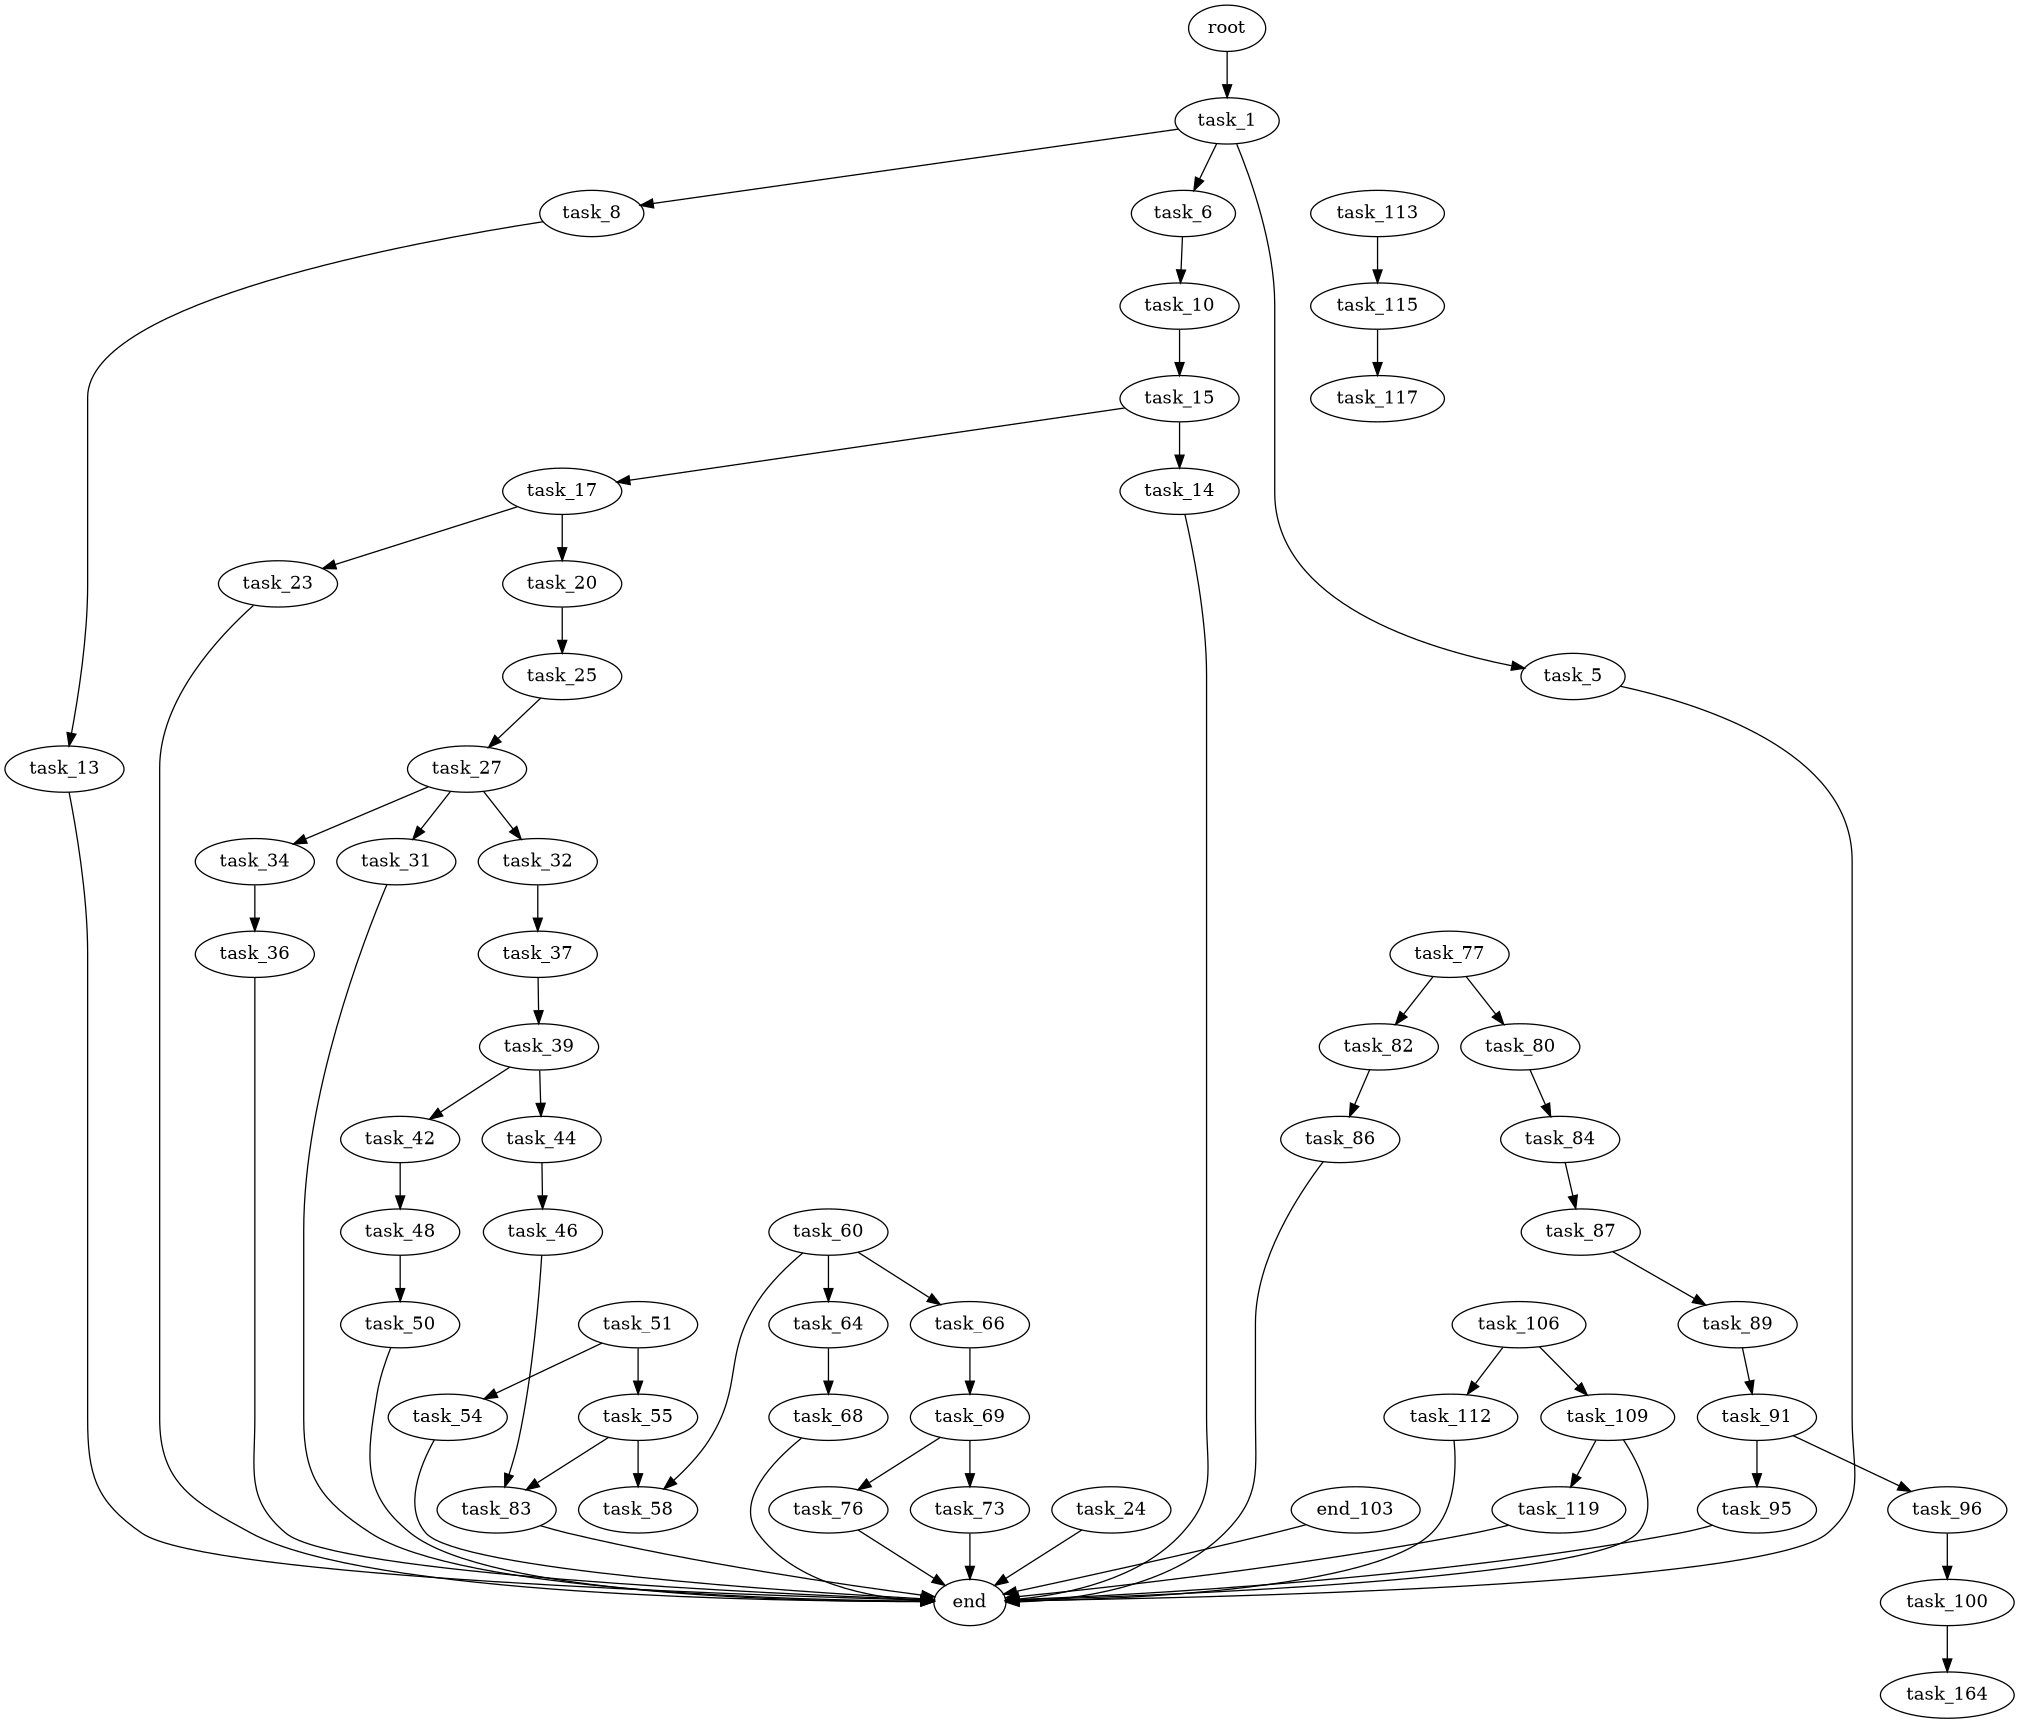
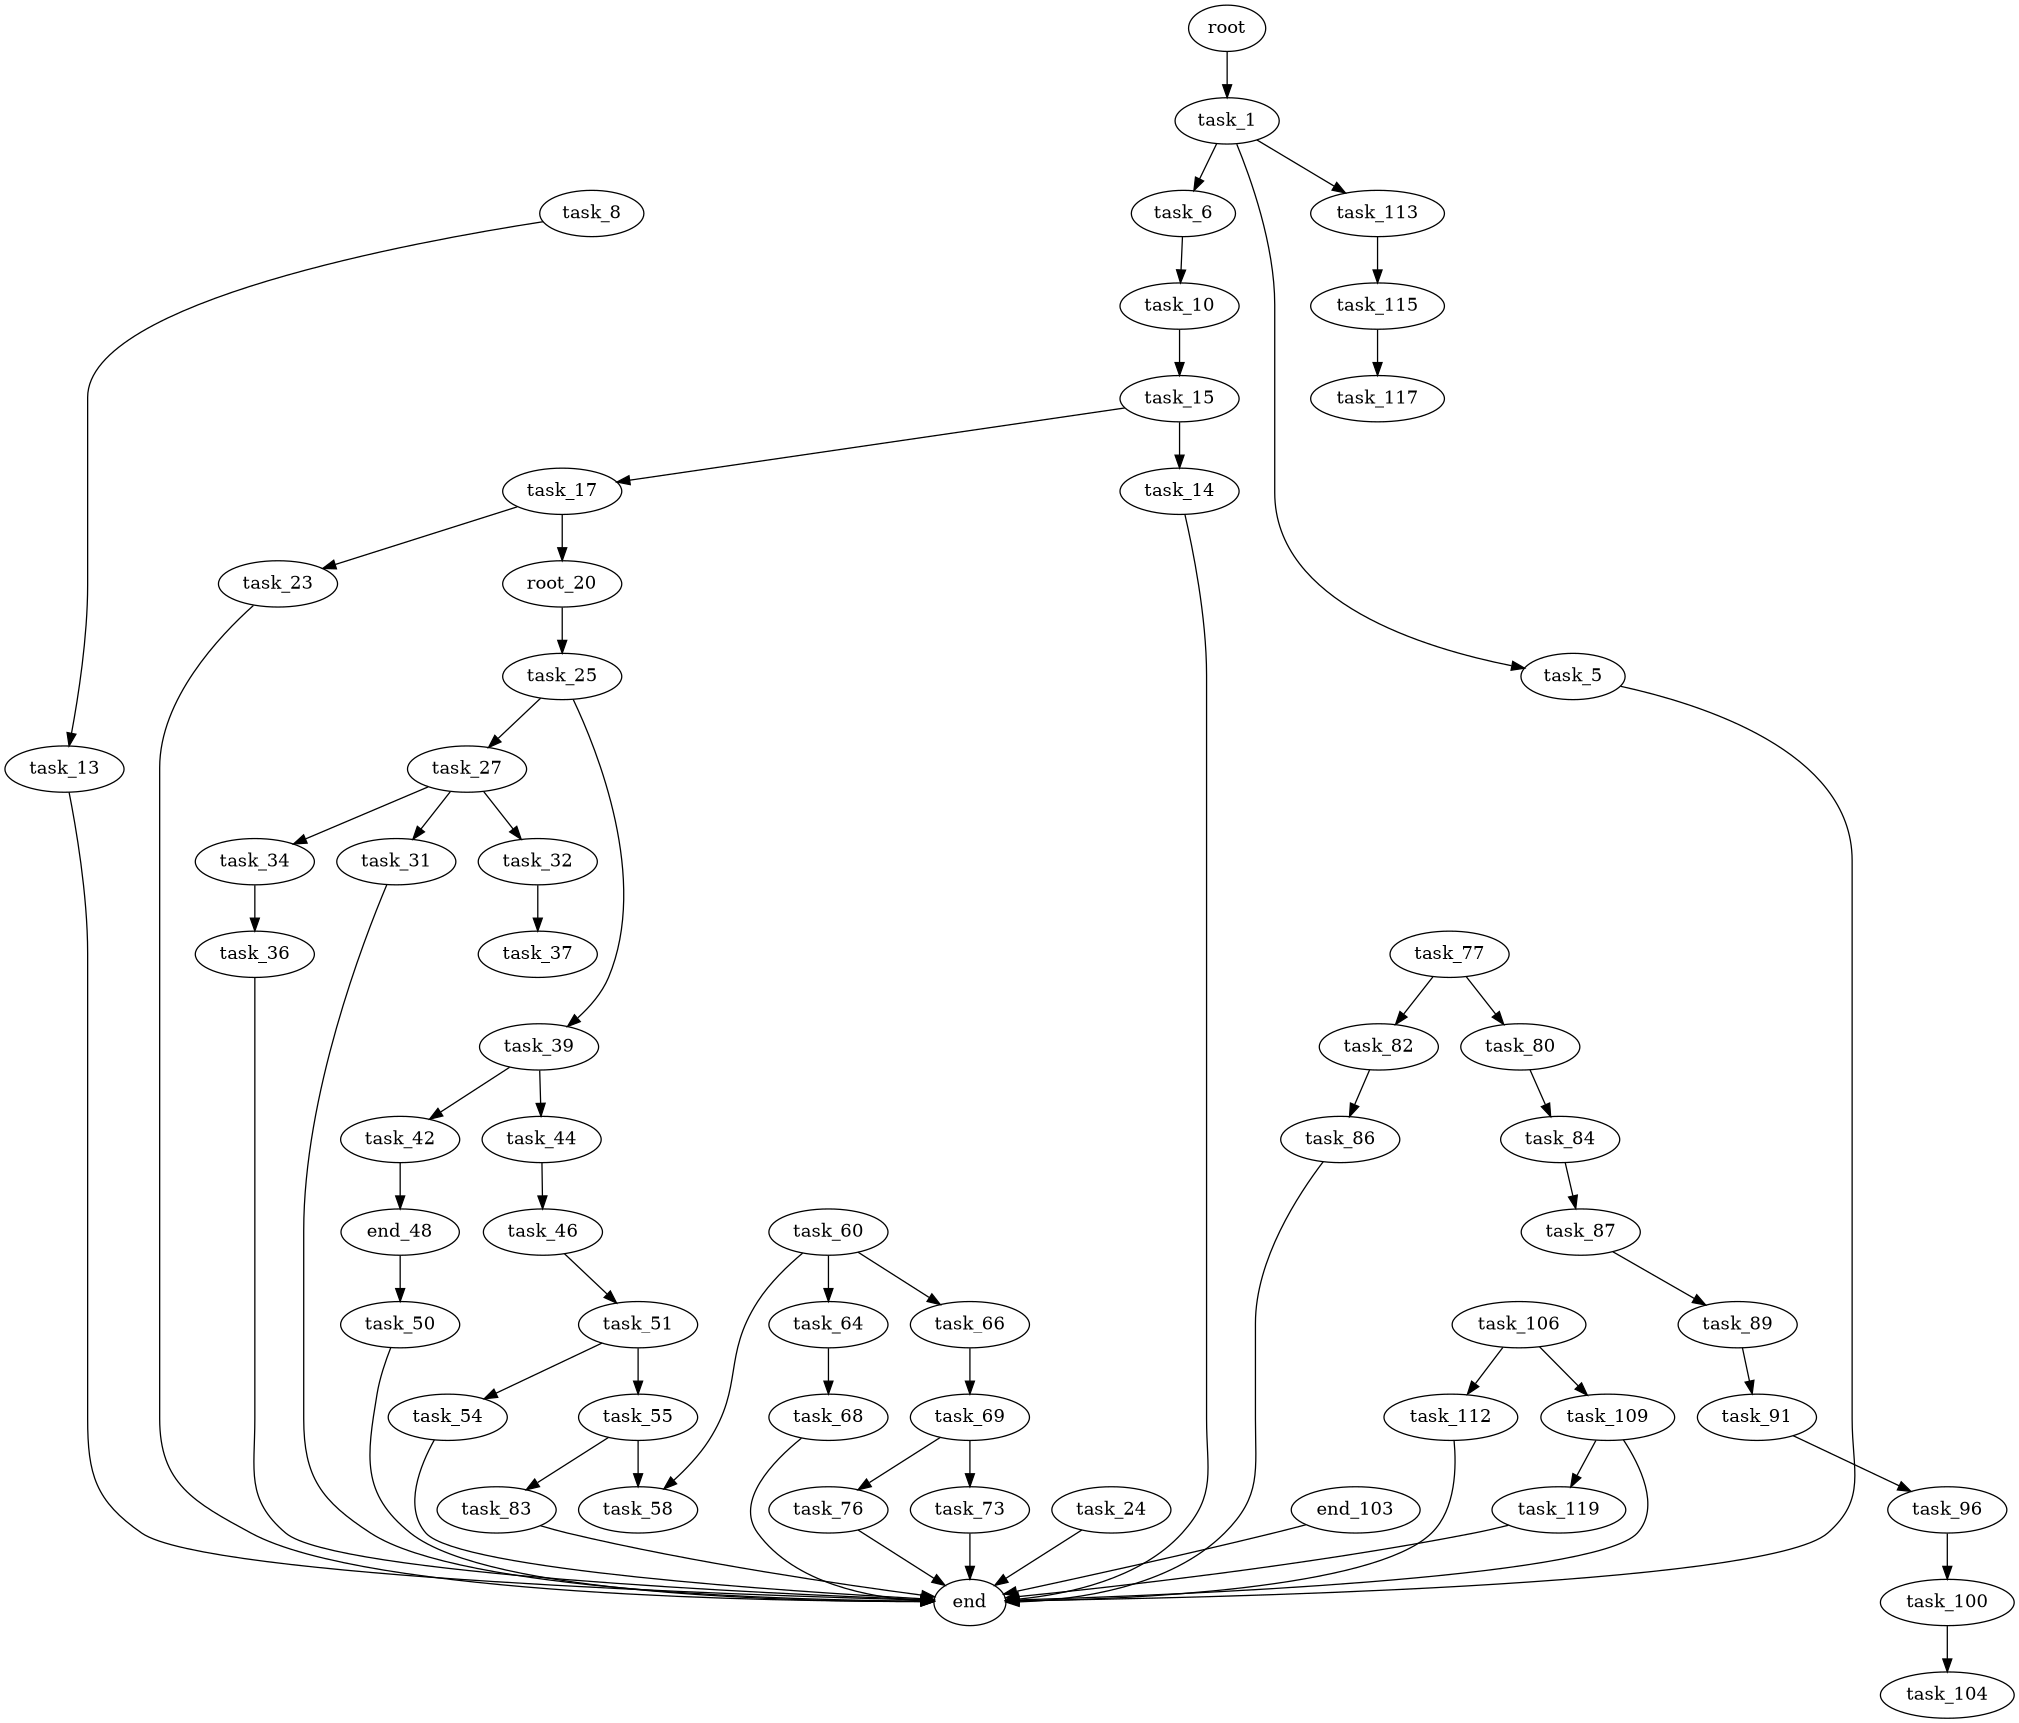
(916, 166) -> (1295, 163)
(562, 584) -> (562, 584)
(538, 994) -> (622, 861)
(400, 1232) -> (400, 1232)
(531, 1366) -> (586, 1274)
(1757, 1510) -> none
(1947, 1695) -> (1947, 1695)
